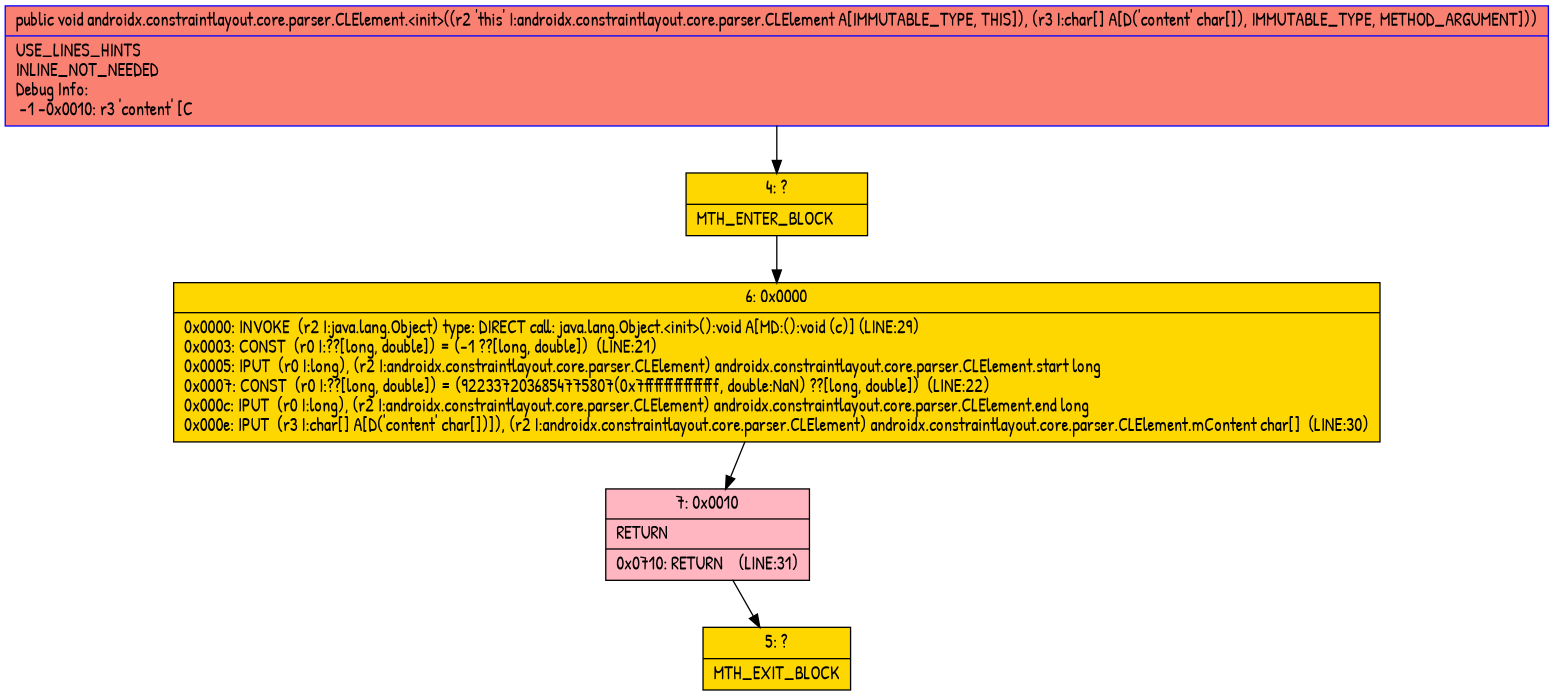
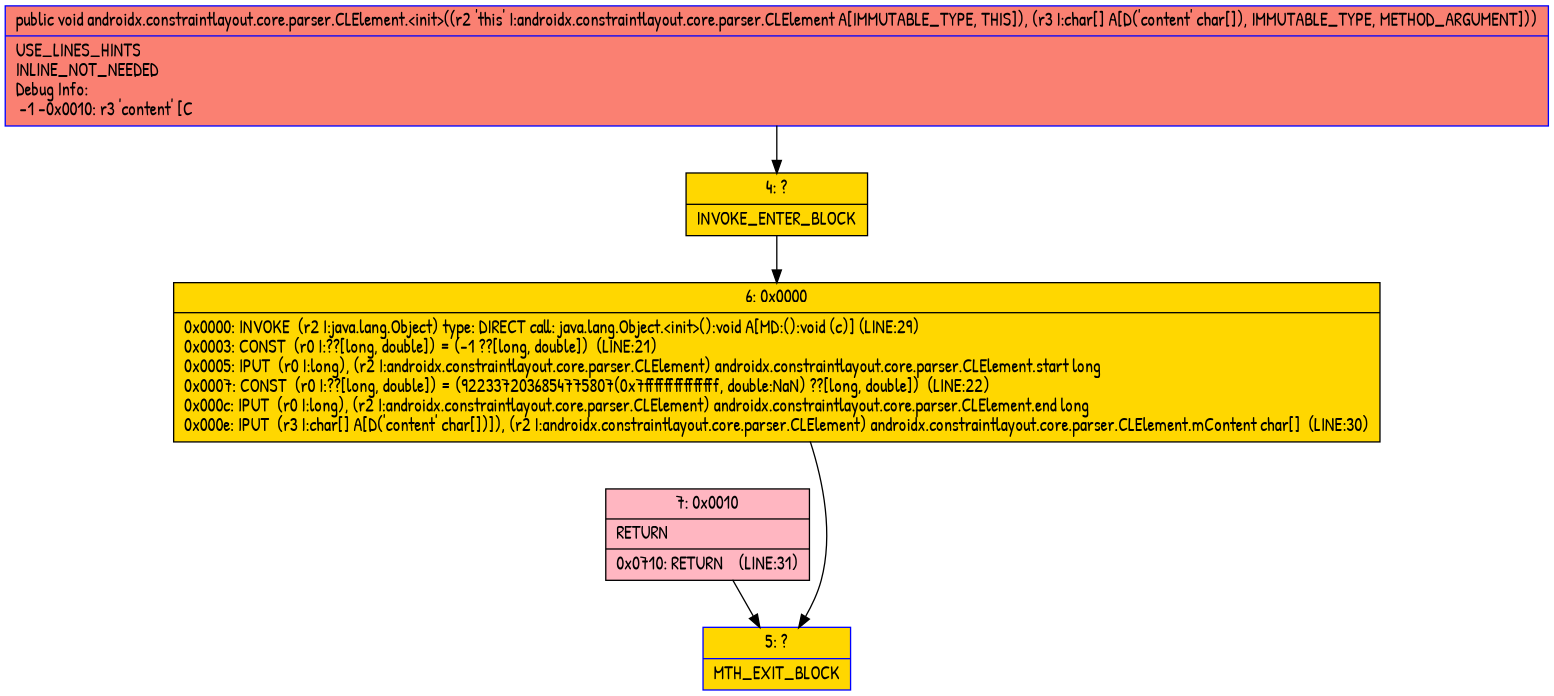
(766, 219) -> (777, 219)
(738, 459) -> (827, 530)
(777, 659) -> (777, 659)
